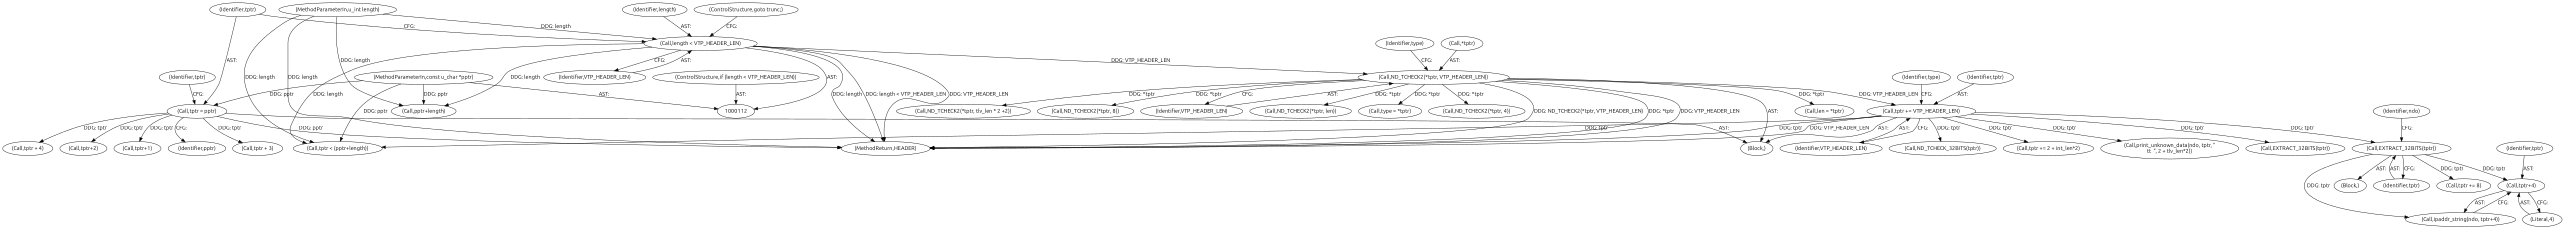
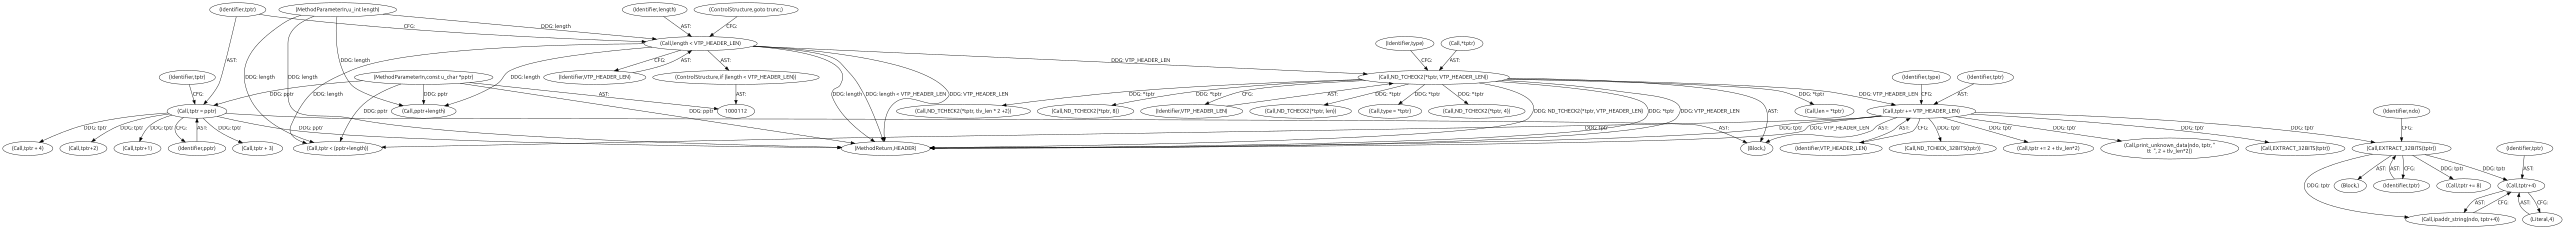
(824, 74) -> (717, 59)
none -> (656, 113)
none -> (197, 132)
(2048, 149) -> (2048, 149)
